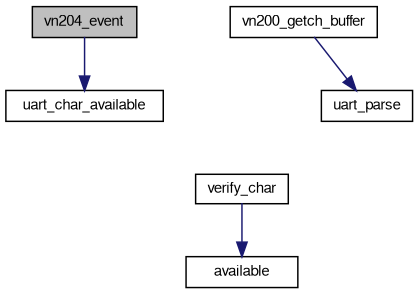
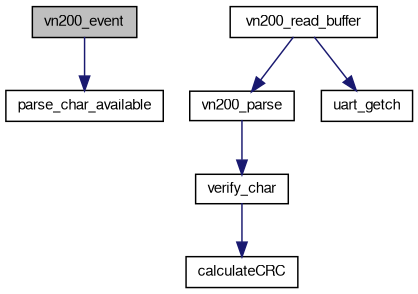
(85, 22) -> (85, 22)
(304, 22) -> (304, 22)
(85, 106) -> (85, 106)
none -> (242, 106)
(367, 106) -> (367, 106)
(242, 272) -> (242, 272)
